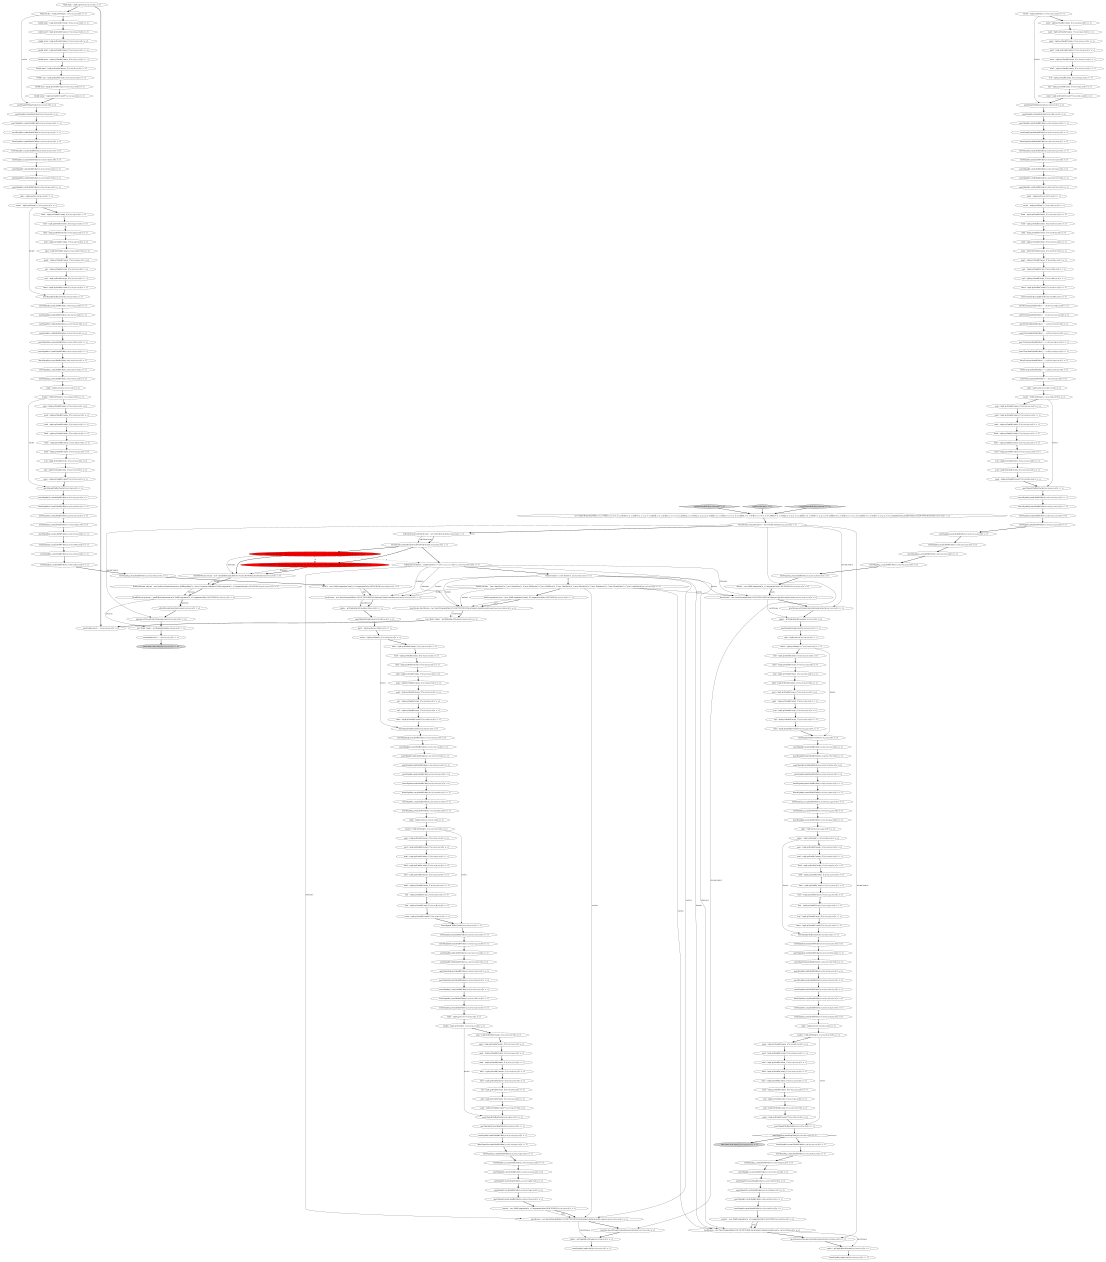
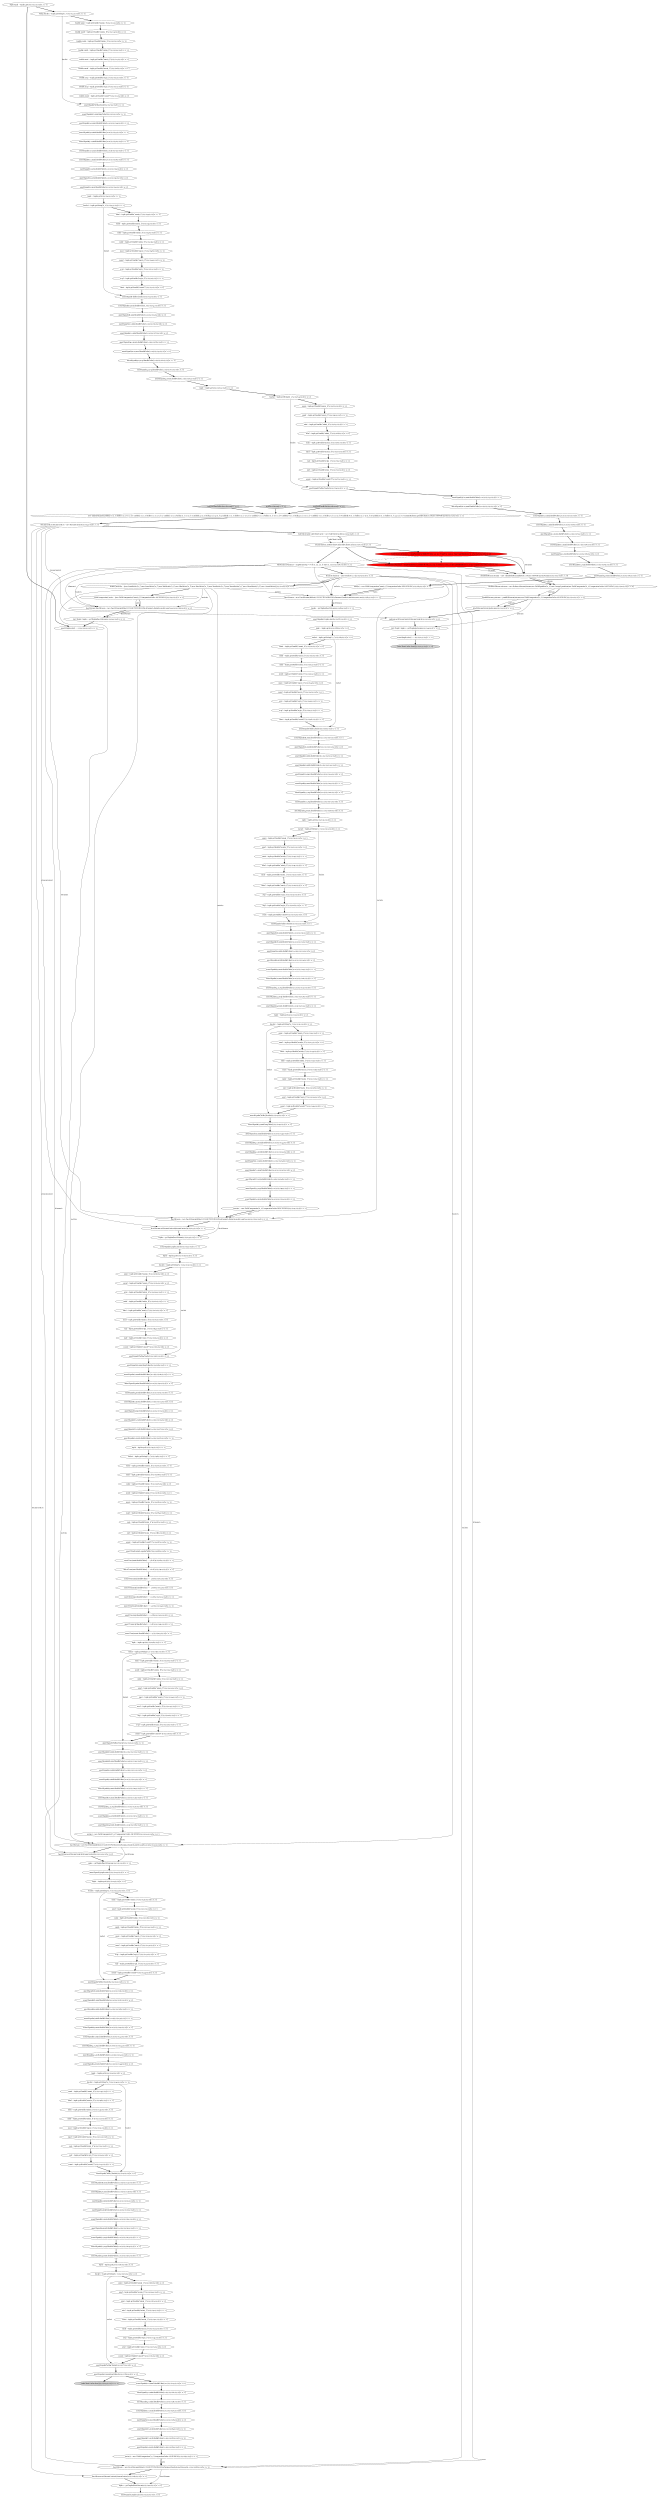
(794, 1136) -> (116, 2374)
none -> (180, 1256)
